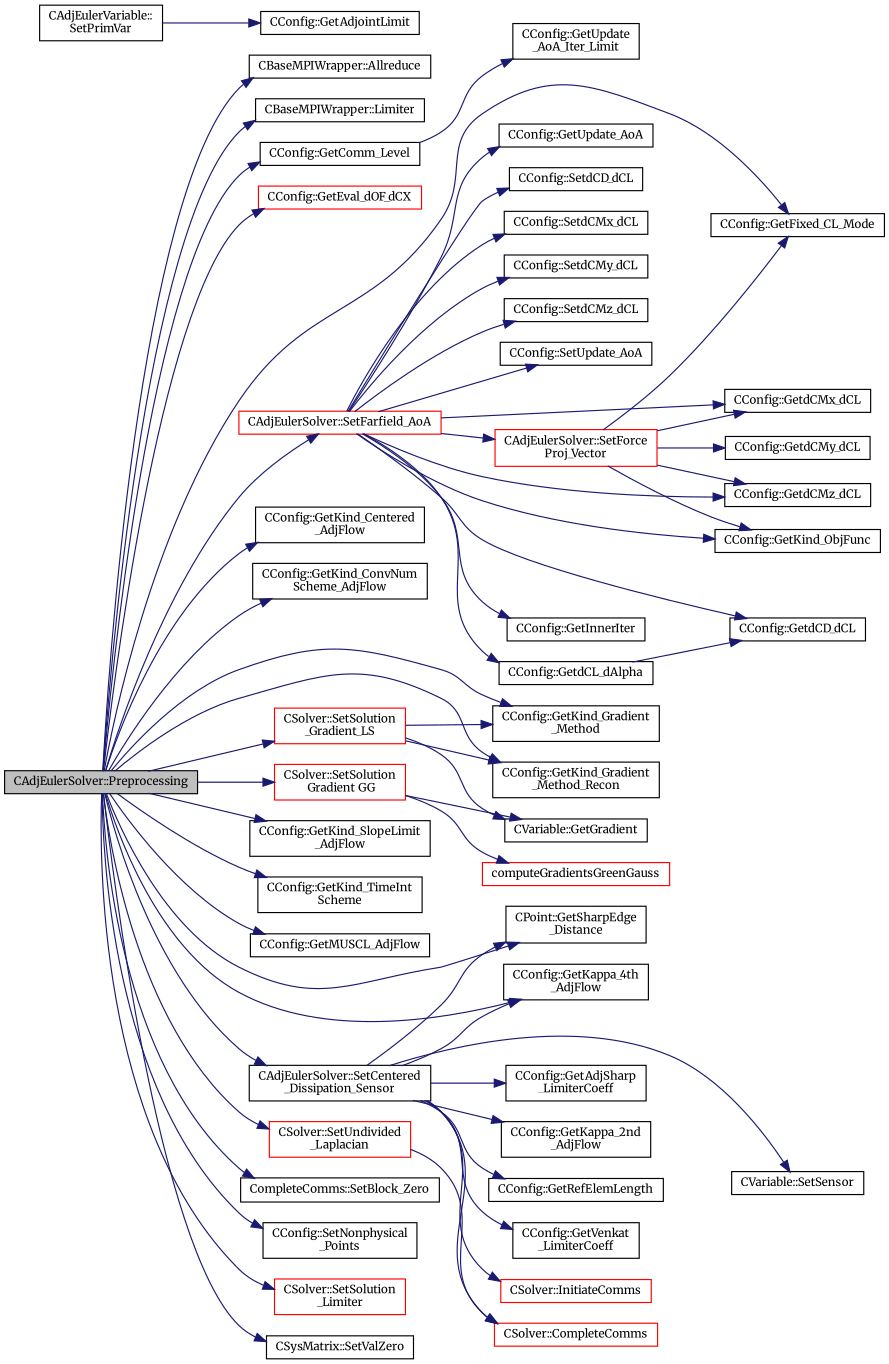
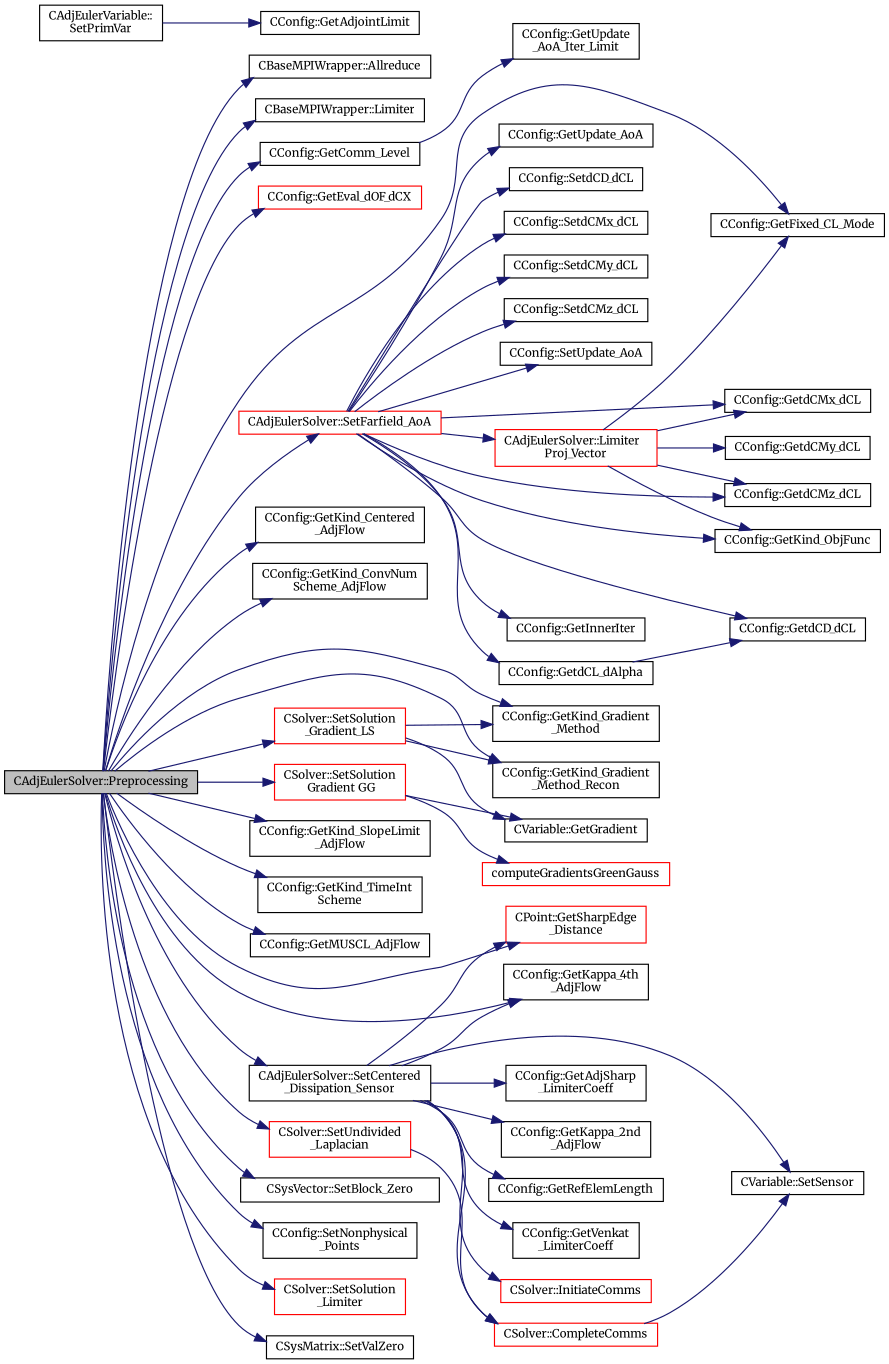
(576, 448) -> (576, 448)
(576, 925) -> (576, 925)
(340, 1190) -> (340, 1190)
none -> (721, 1274)
